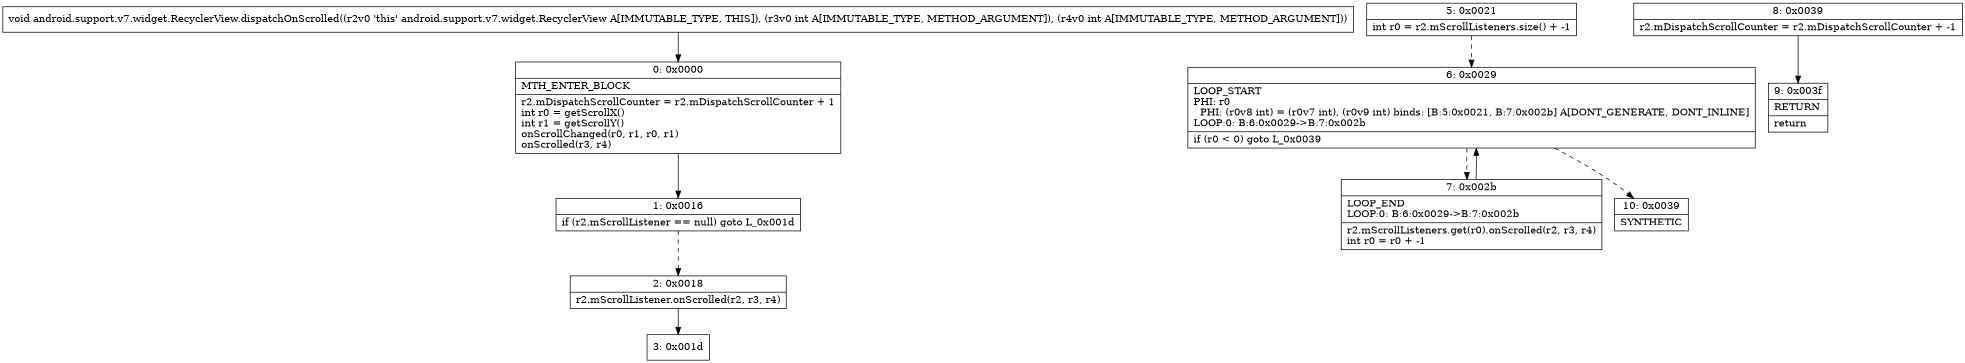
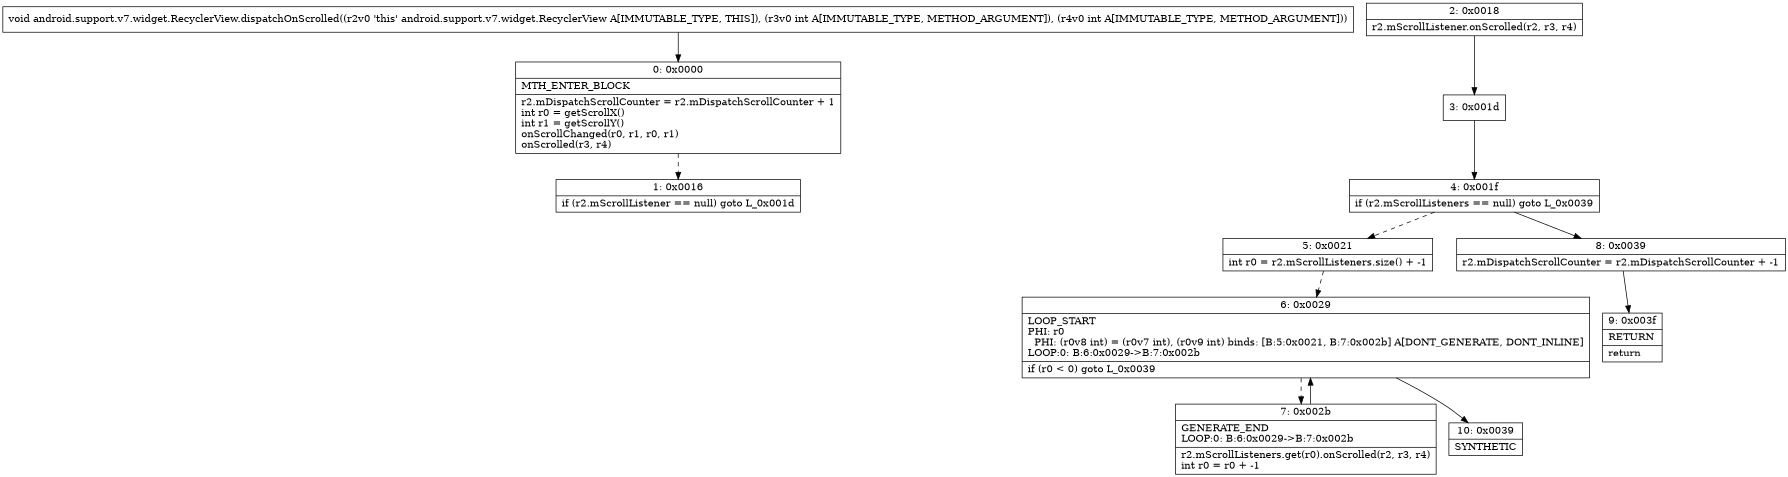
(1592, 169) -> (1430, 396)
(678, 172) -> (678, 163)
none -> (1474, 196)
(1376, 204) -> (1225, 428)
(678, 250) -> none
